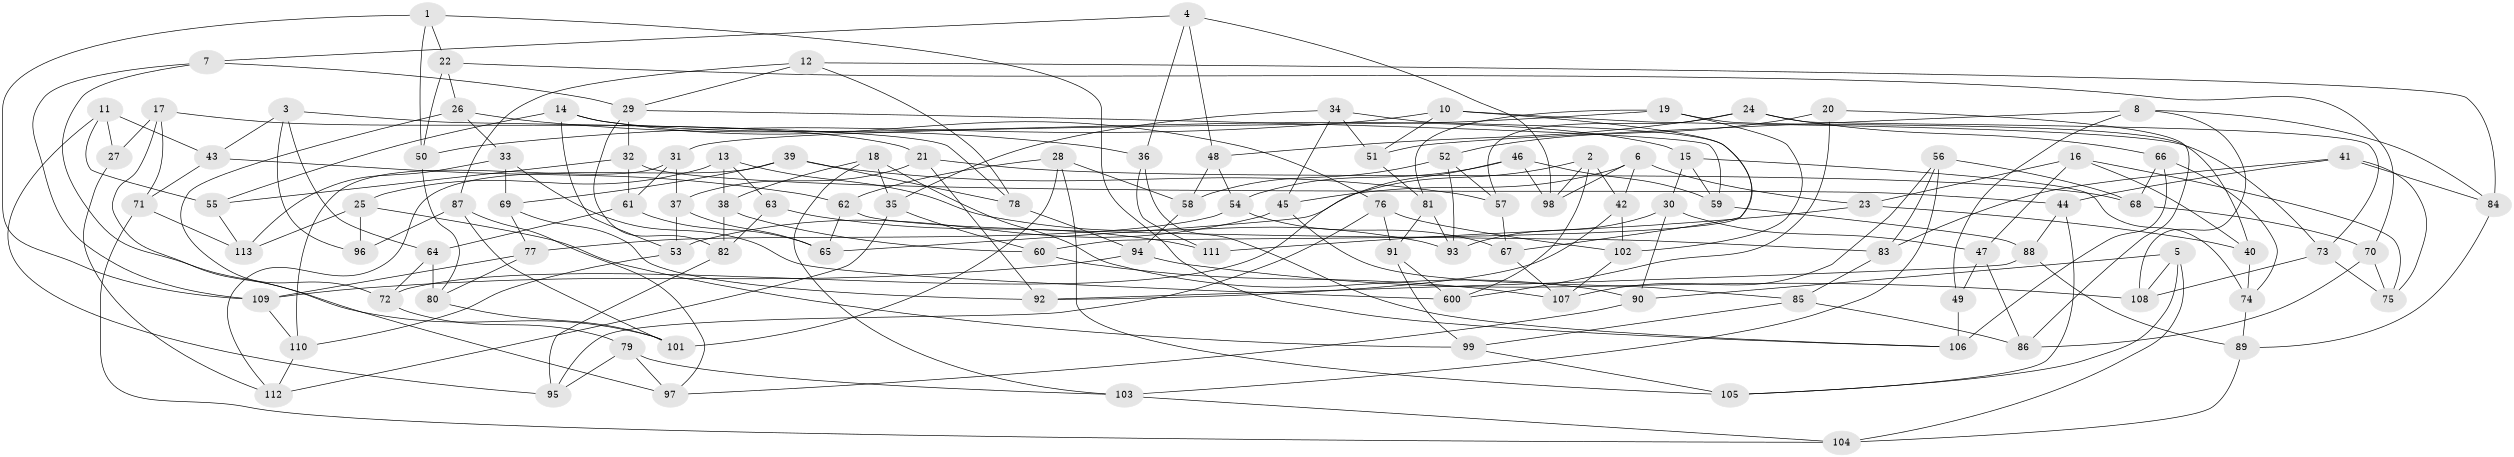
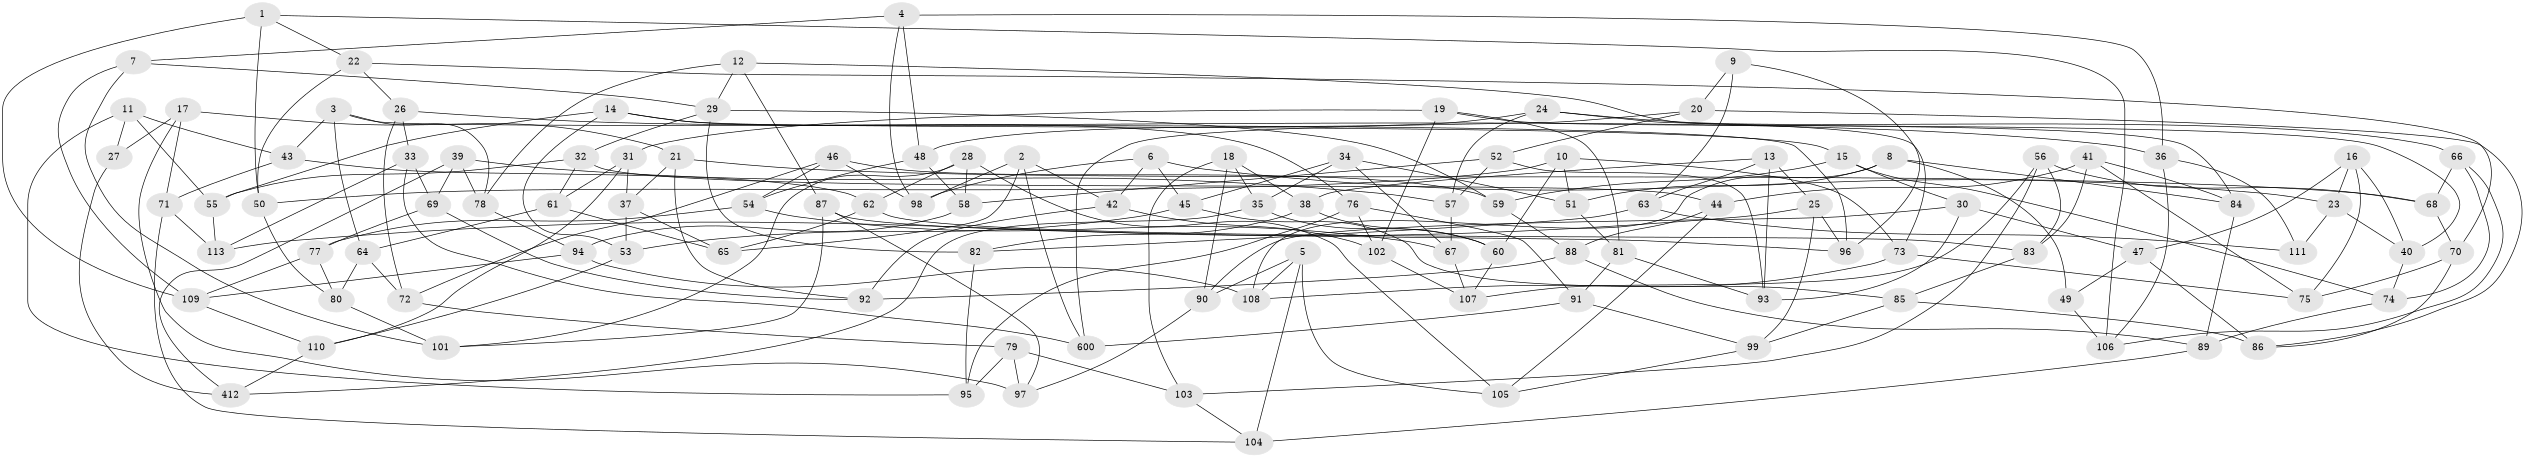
none -> (1733, 62)
(274, 395) -> (231, 395)
